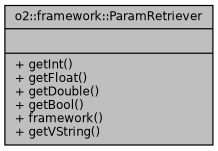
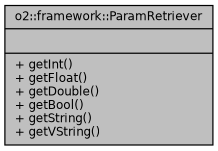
(59, 119) -> (54, 119)
